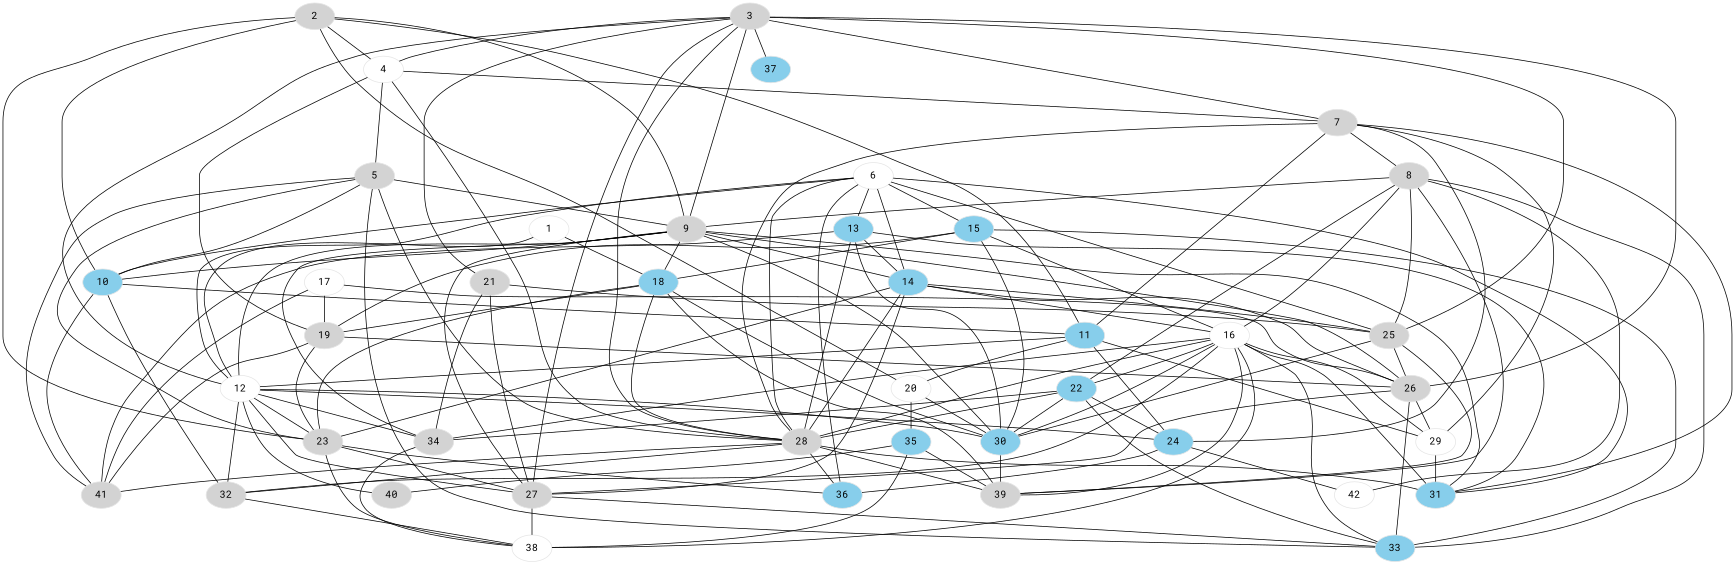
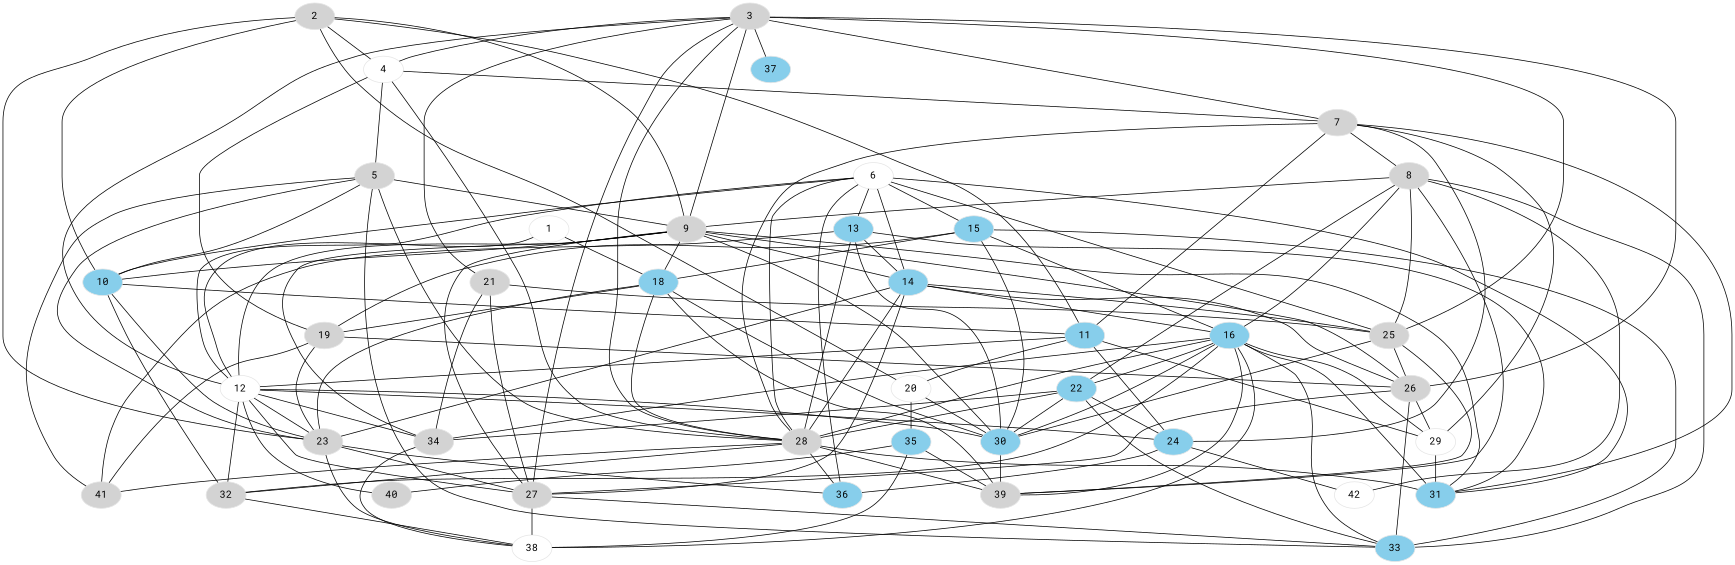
(324, 282) -> none
(1230, 335) -> (1230, 335)
(47, 389) -> (190, 381)
